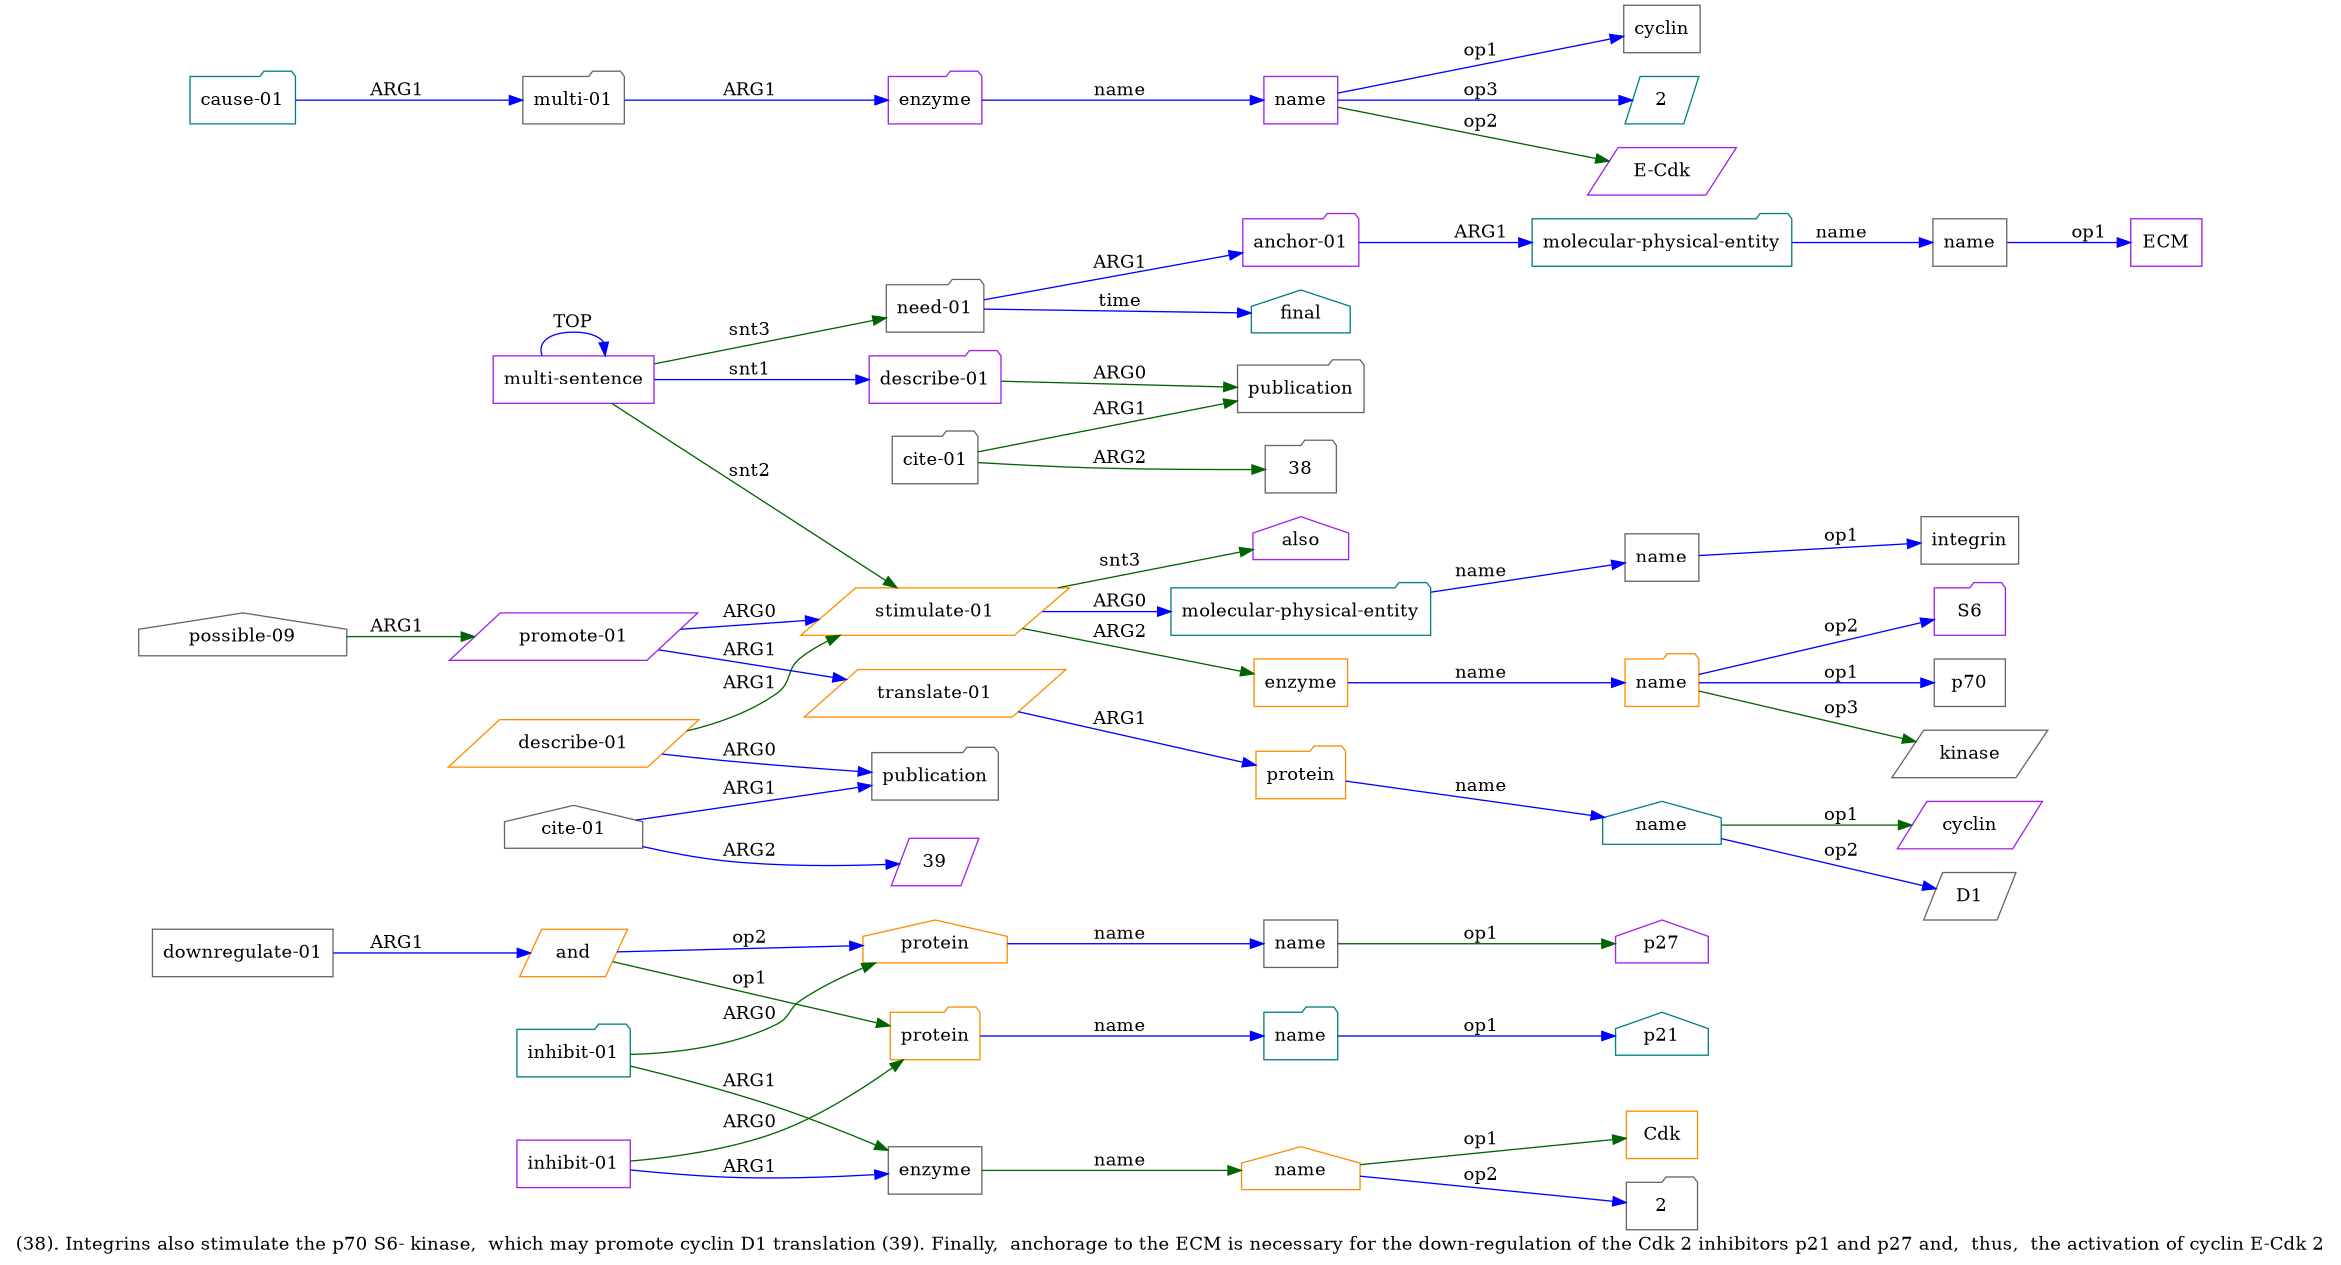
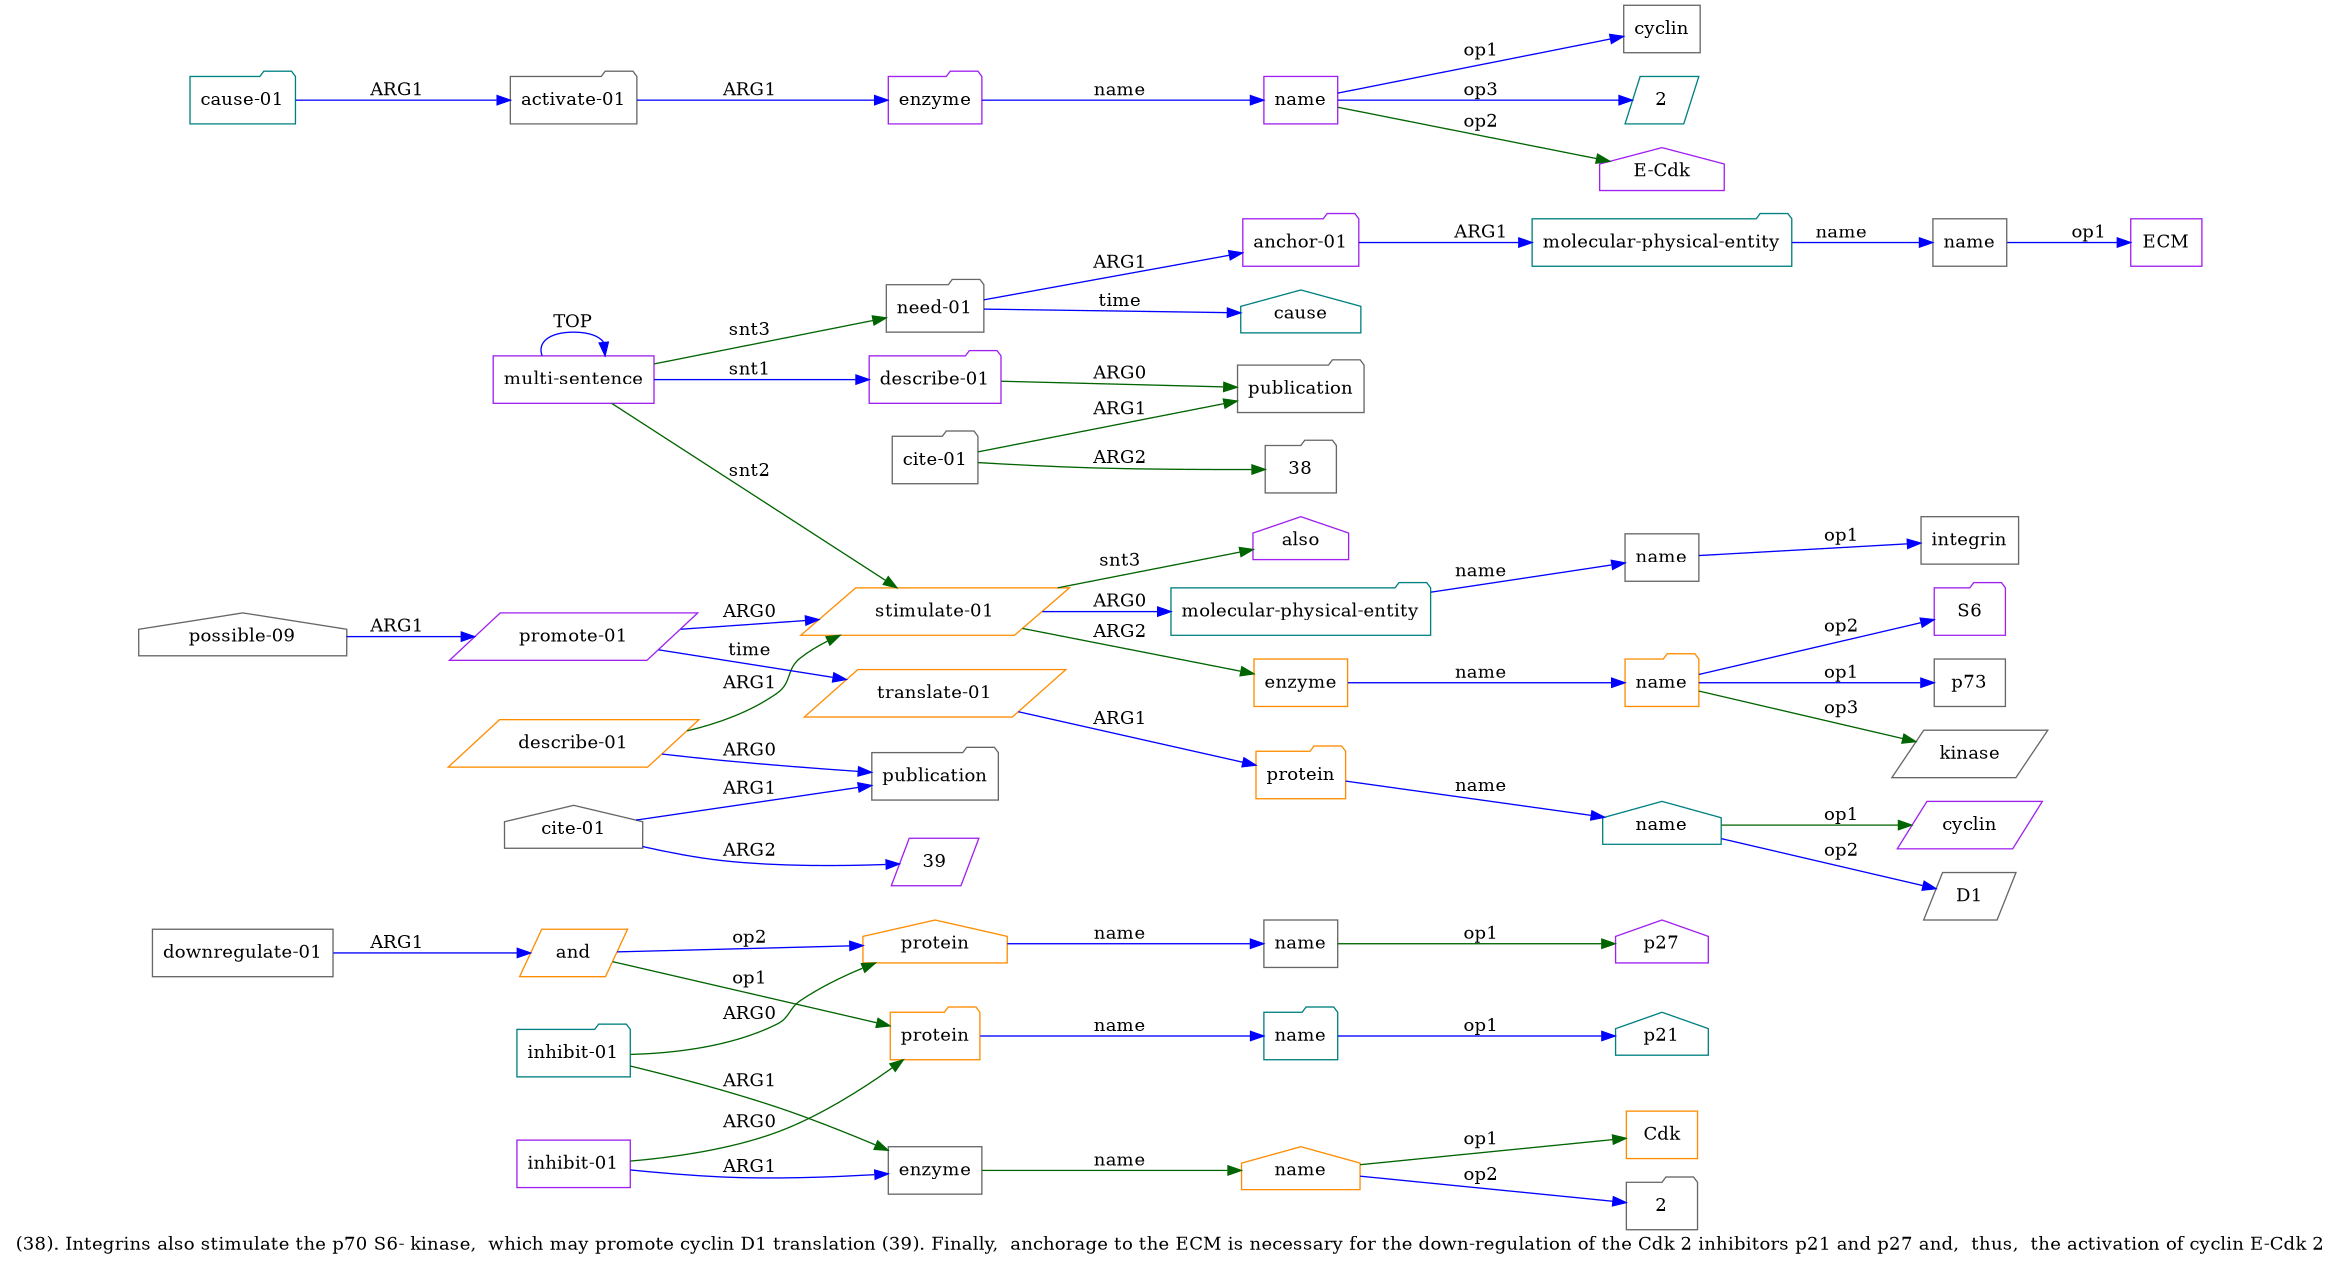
(574, 100) -> (574, 100)
(1662, 171) -> (1662, 171)
(1301, 314) -> (1301, 314)
(404, 637) -> (404, 637)
(750, 650) -> (750, 650)
(1970, 683) -> (1970, 683)
